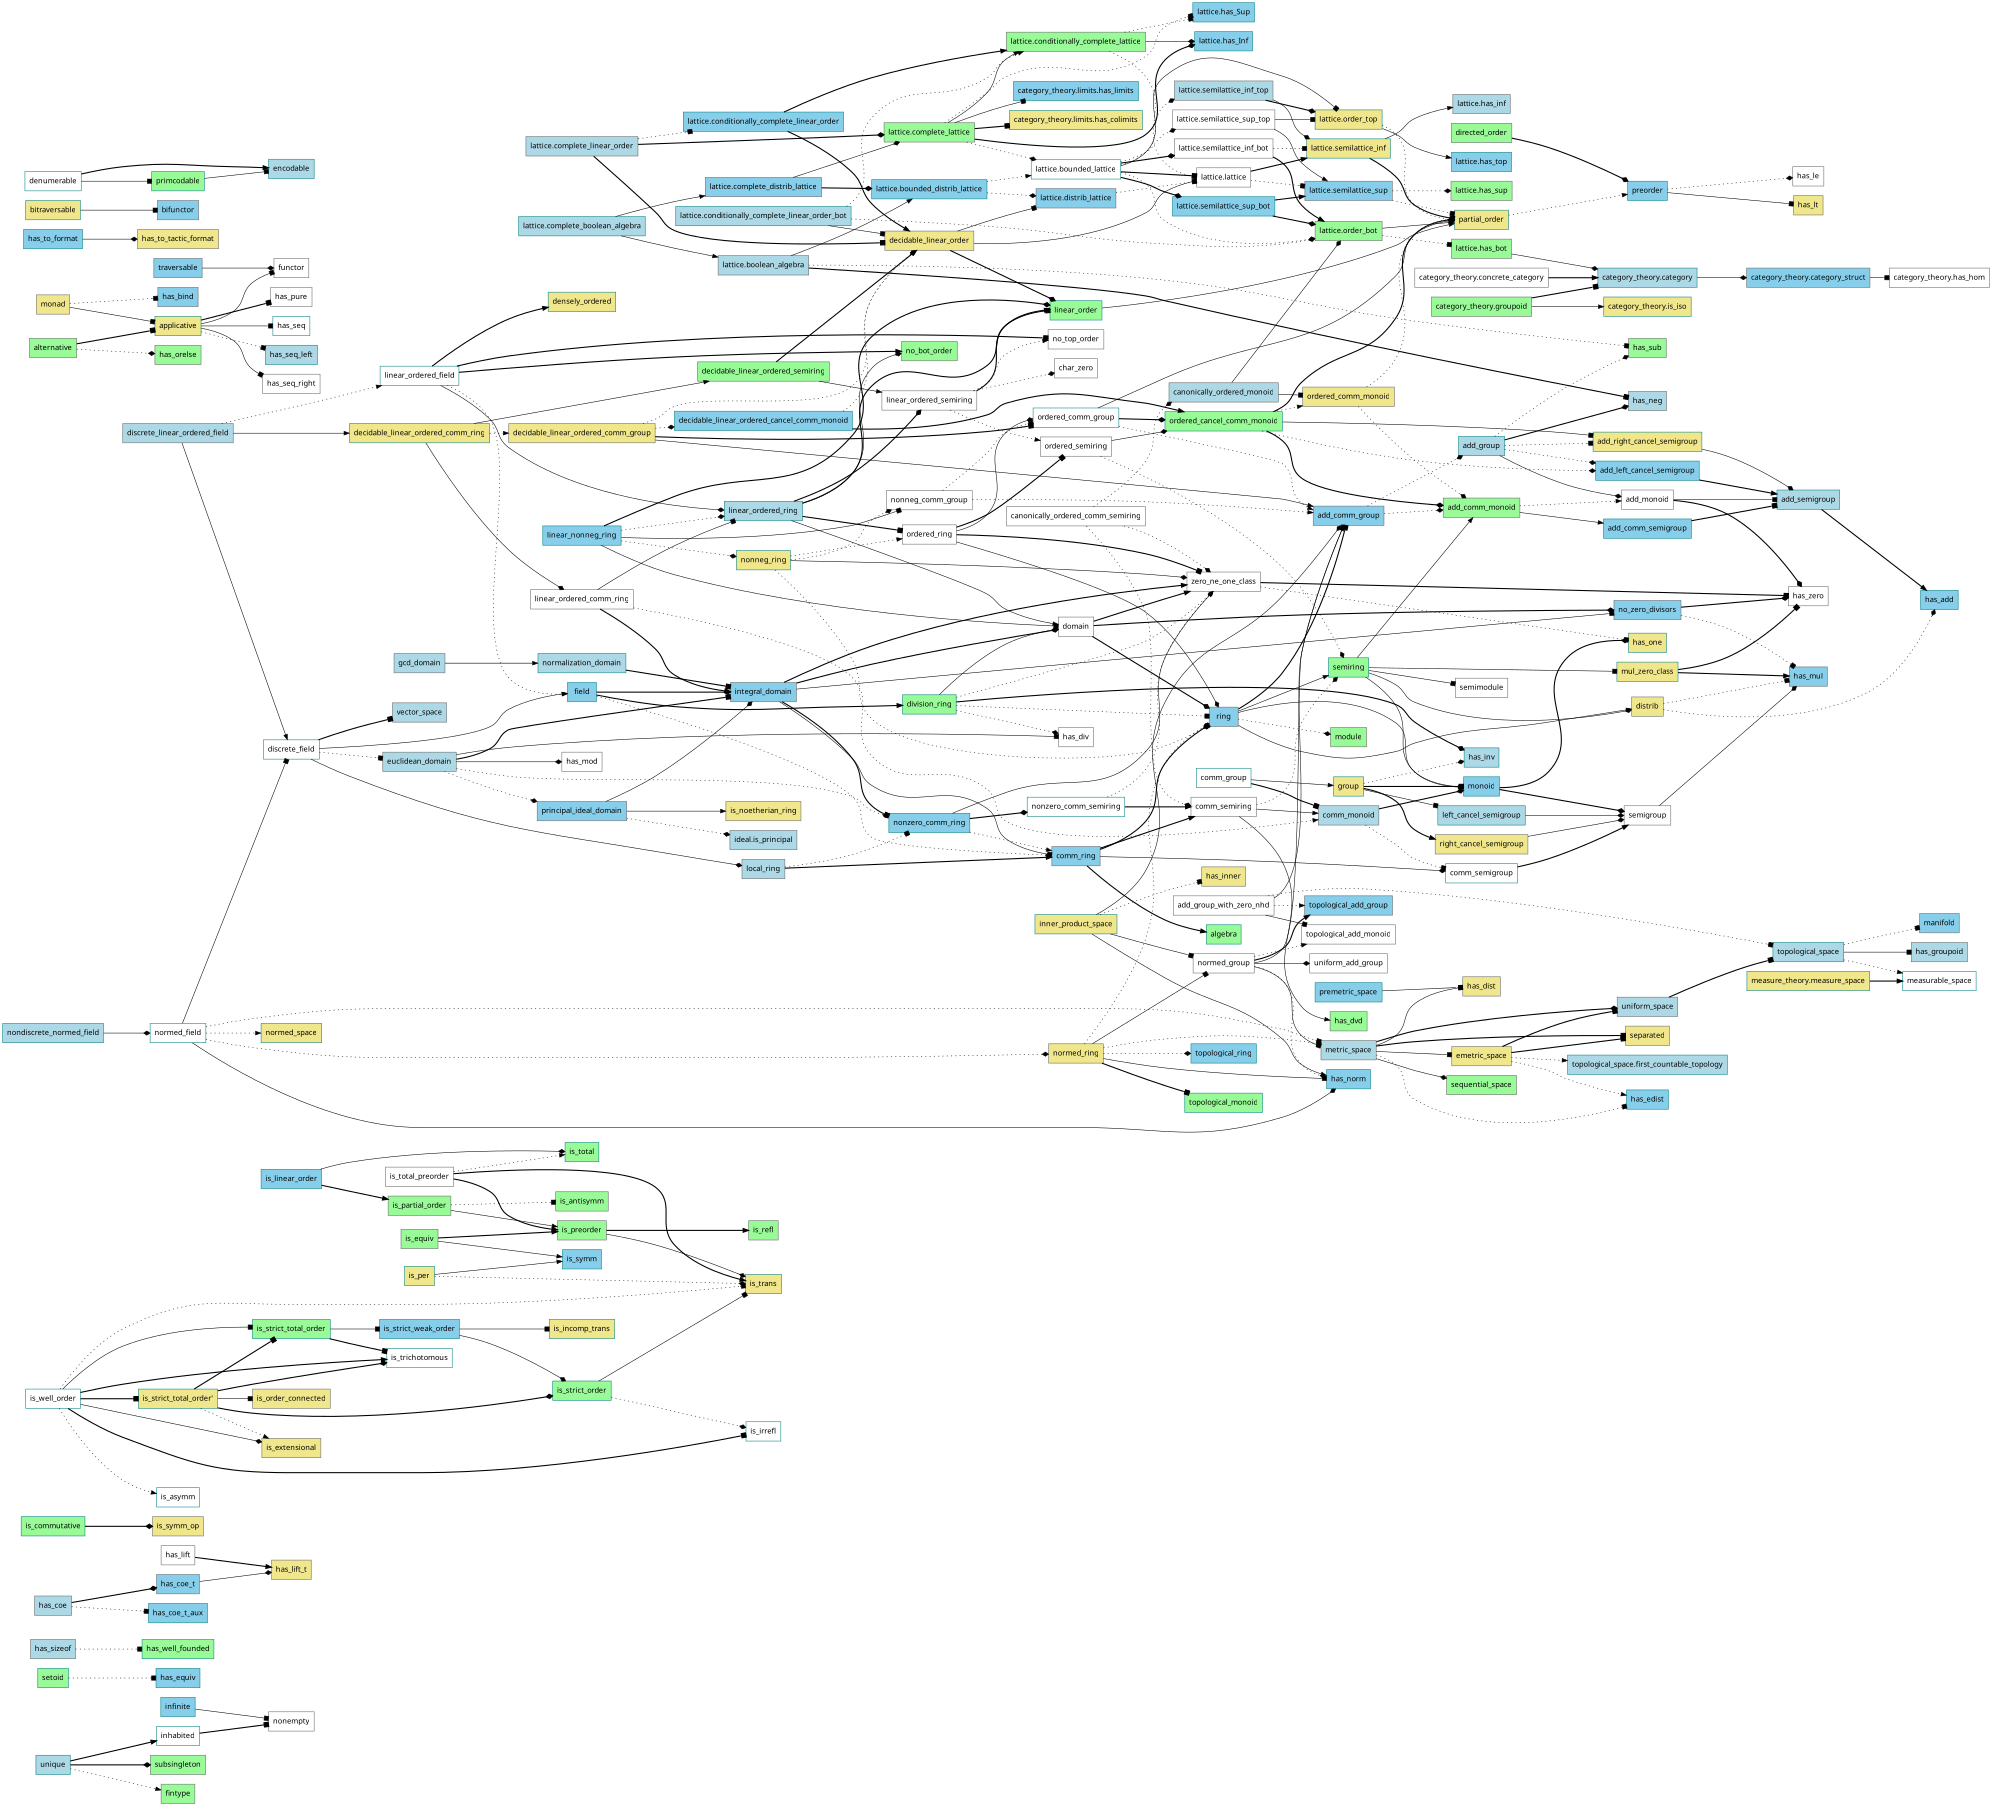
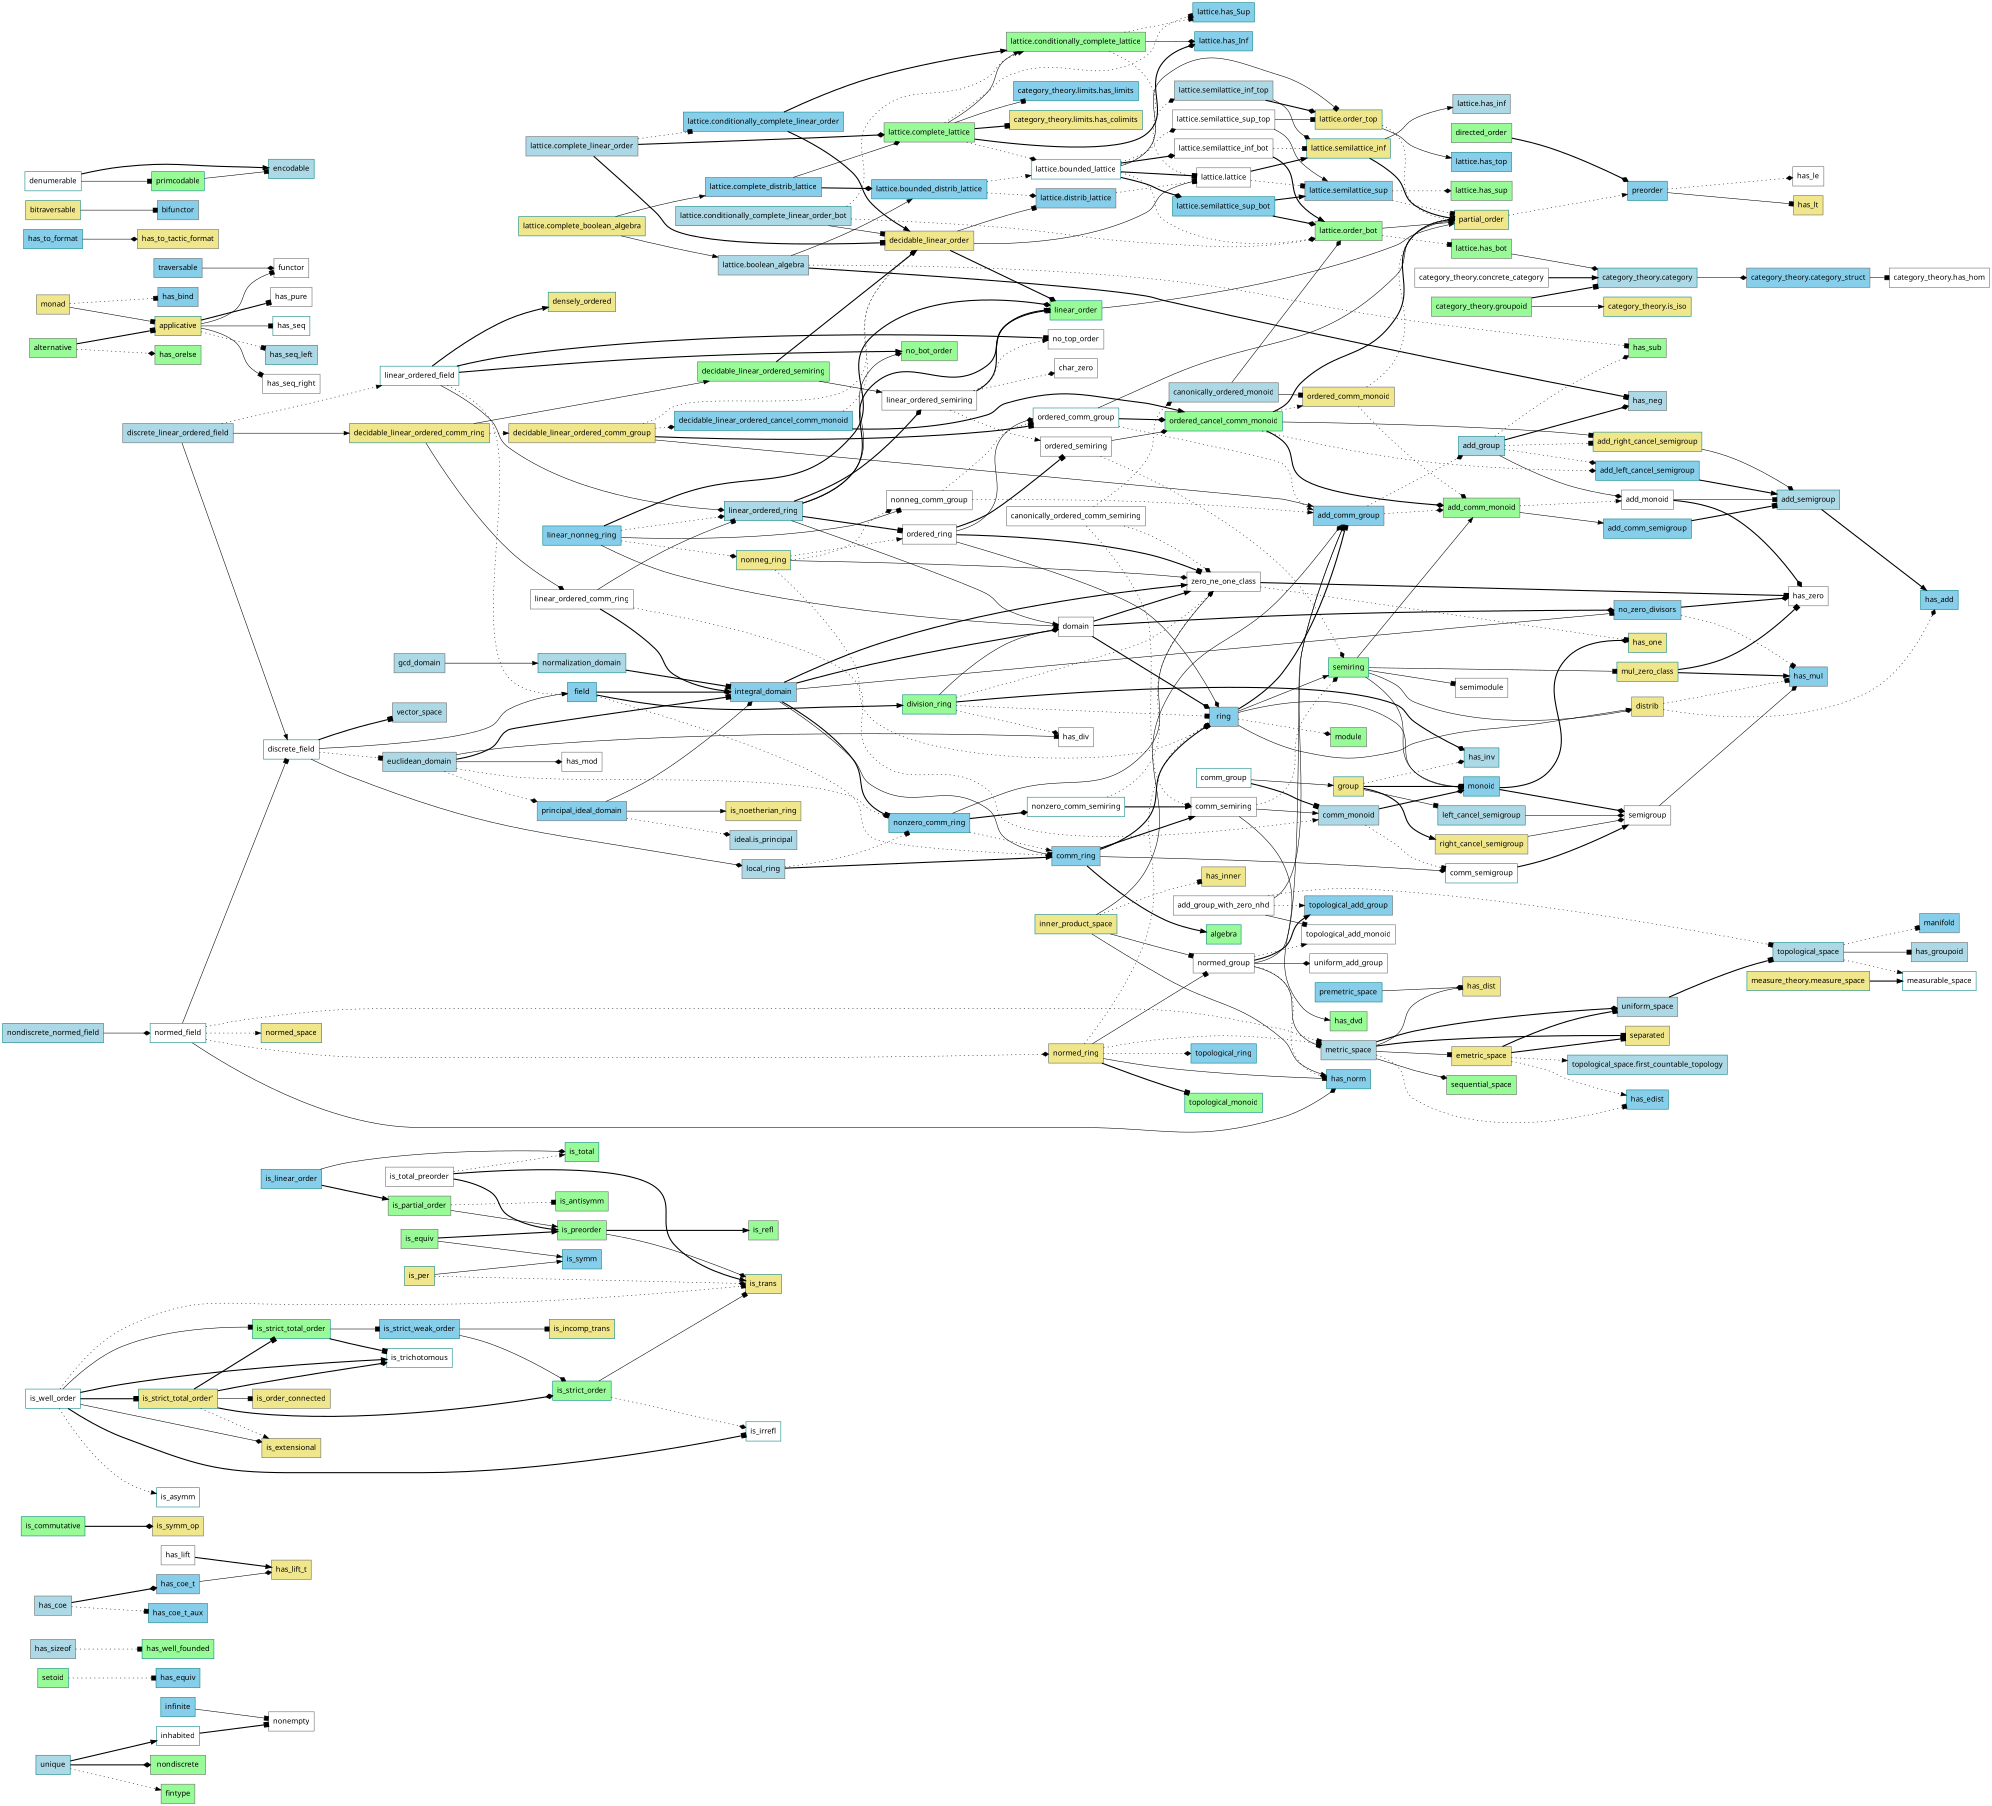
(582, 226) -> (582, 226)
(1419, 989) -> (1419, 989)
(178, 1765) -> (178, 1765)
